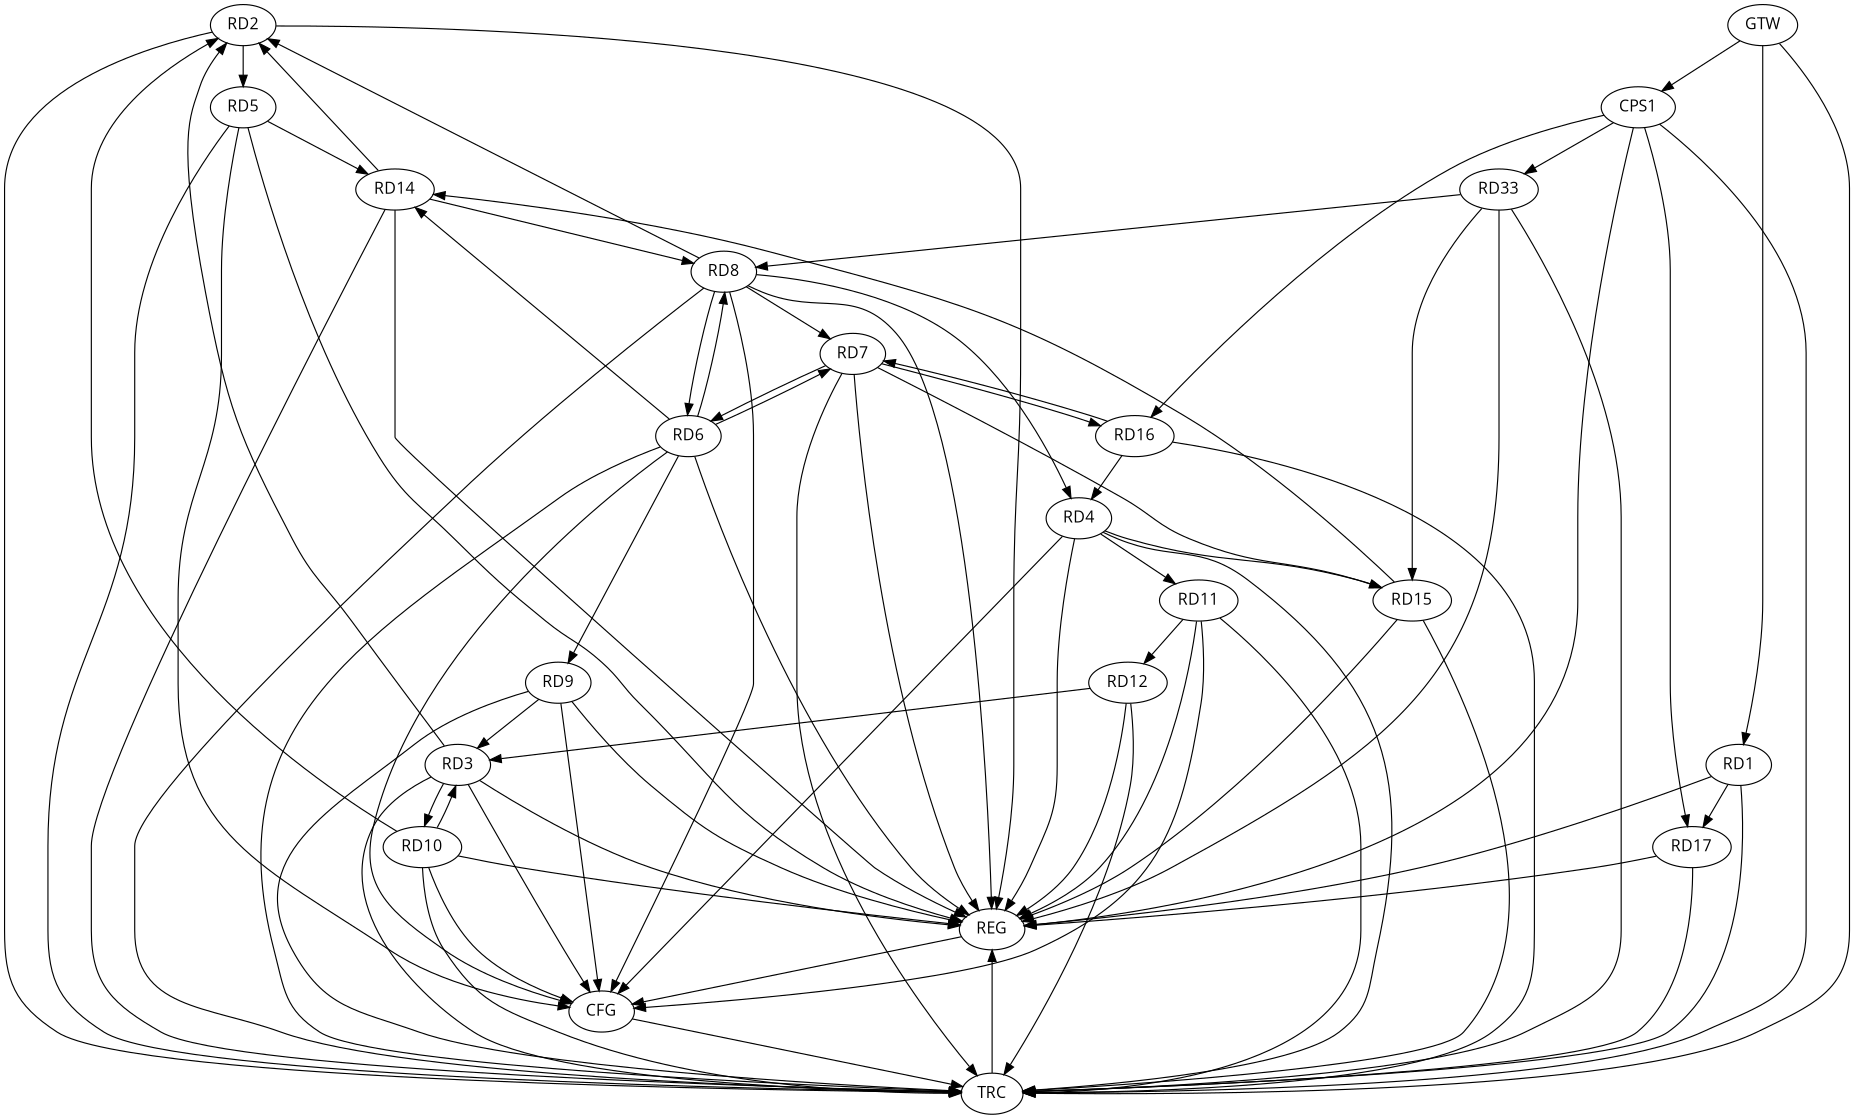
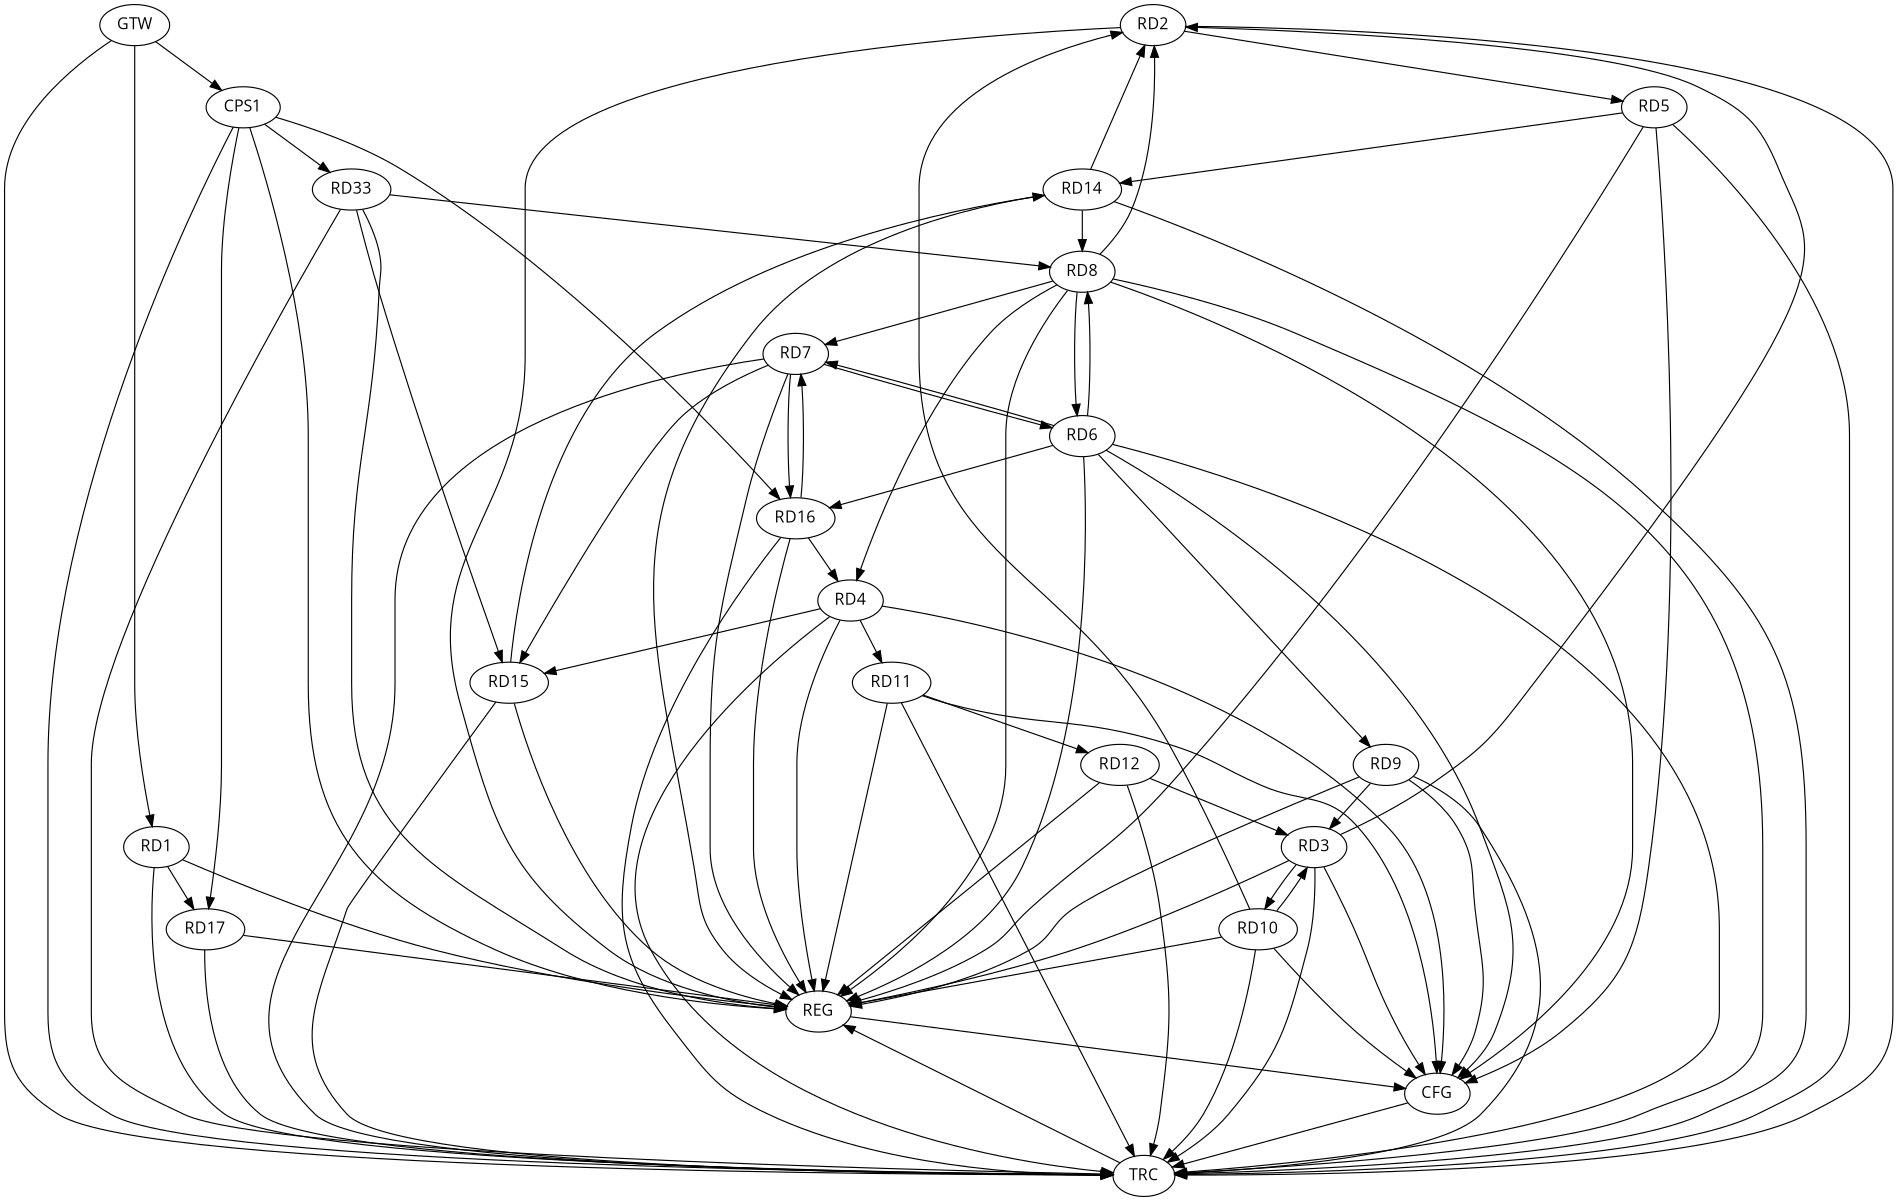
(547, 317) -> (952, 474)
none -> (754, 764)
